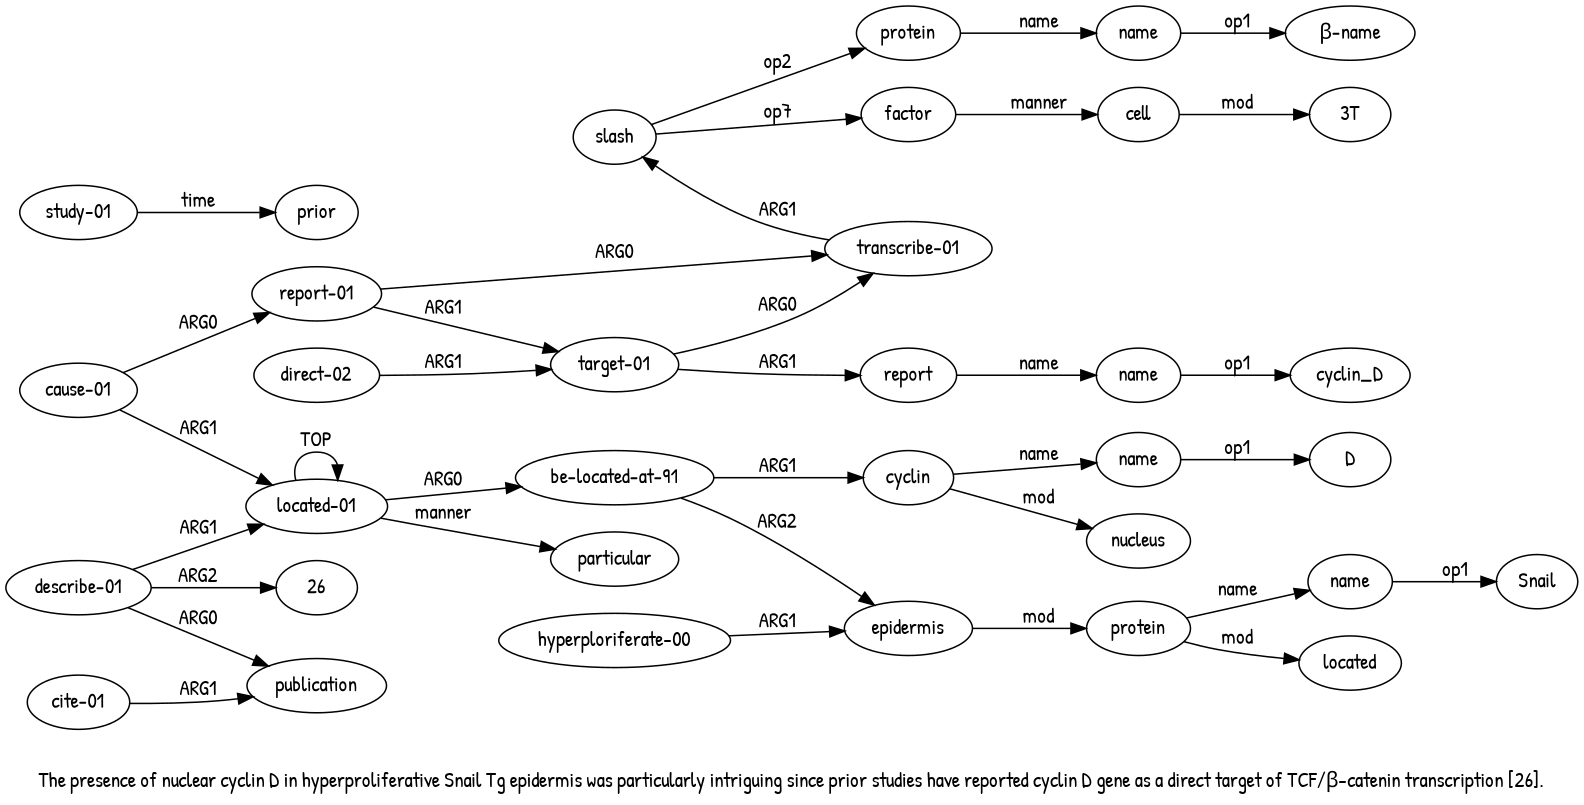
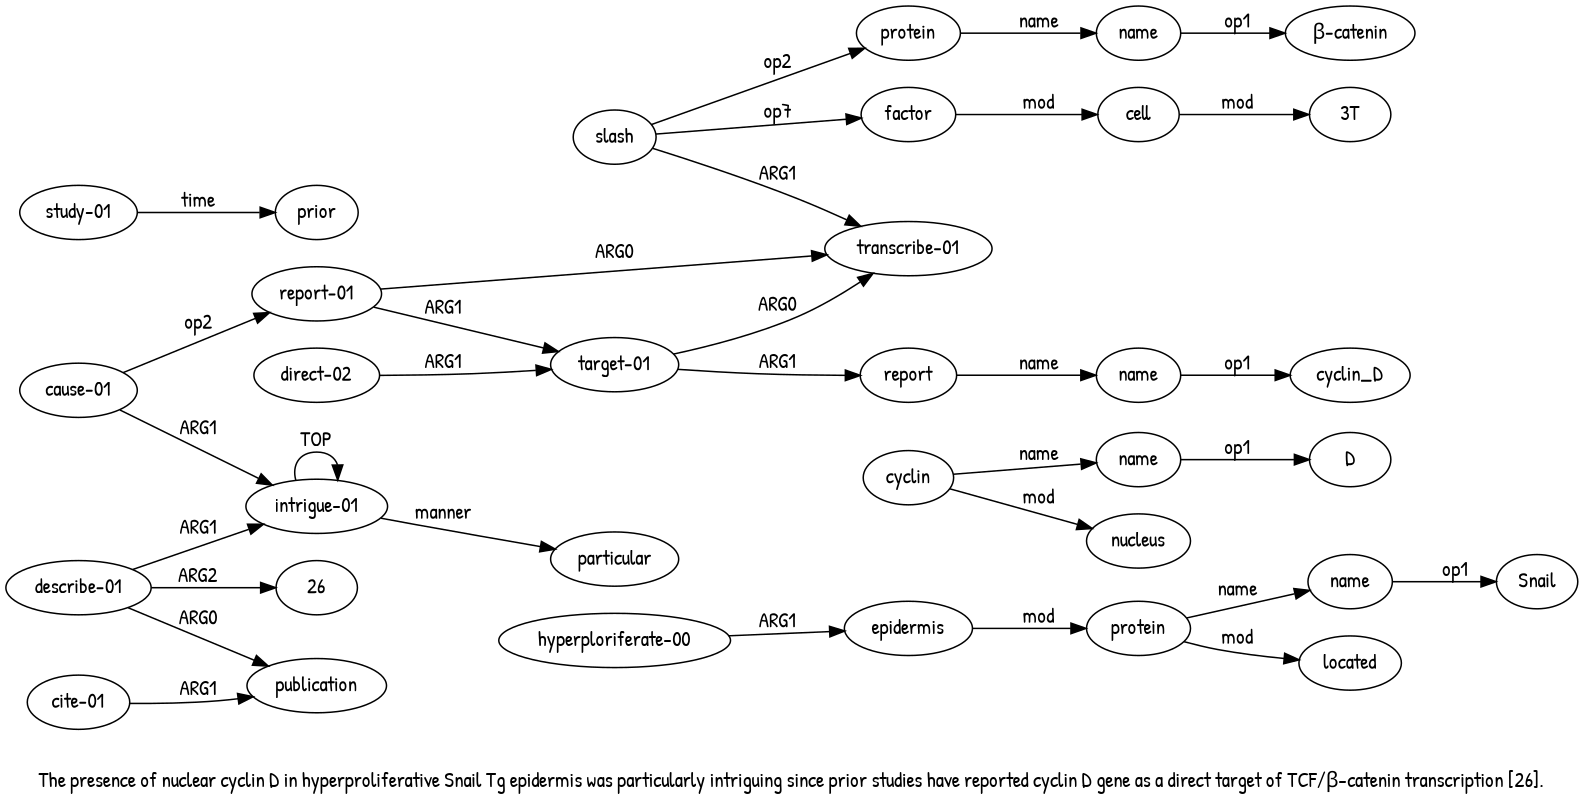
(1350, 33) -> (1350, 33)
(1039, 103) -> (1039, 103)
(738, 213) -> (751, 181)
(198, 323) -> (198, 323)
(615, 478) -> none
(317, 506) -> (317, 506)
